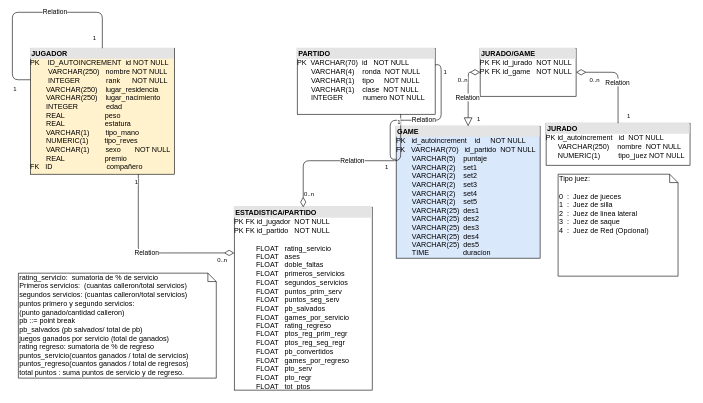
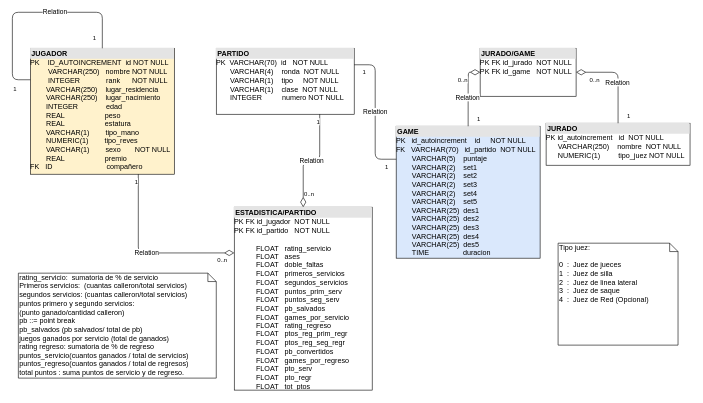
(366, 81) -> (285, 81)
(468, 116) -> (468, 120)
(618, 225) -> (618, 294)
